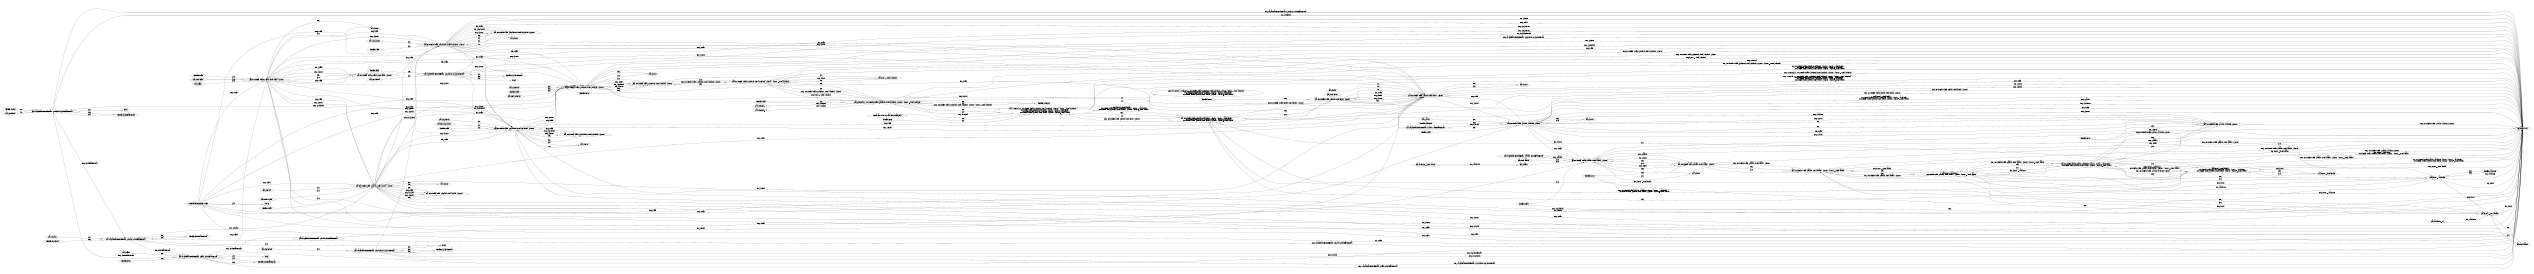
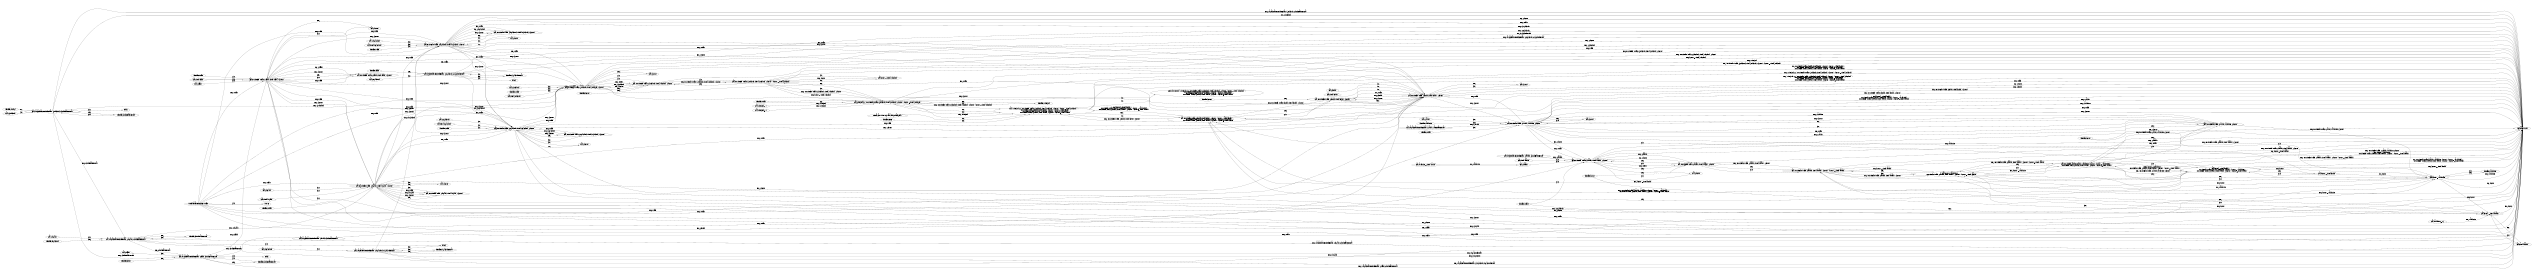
none -> (375, 46)
(2380, 125) -> (2344, 135)
none -> (1979, 146)
none -> (2383, 176)
(1406, 242) -> (1320, 235)
